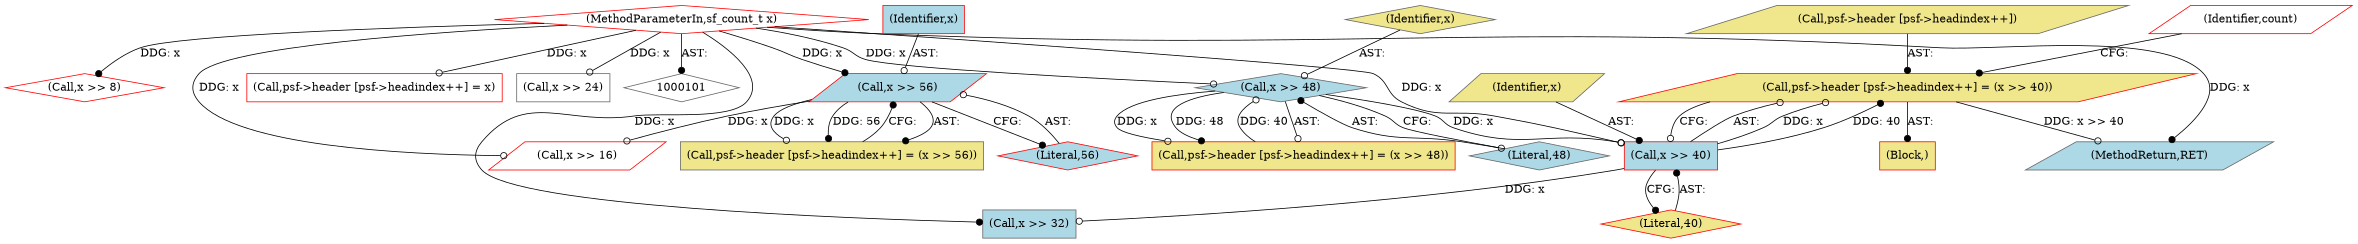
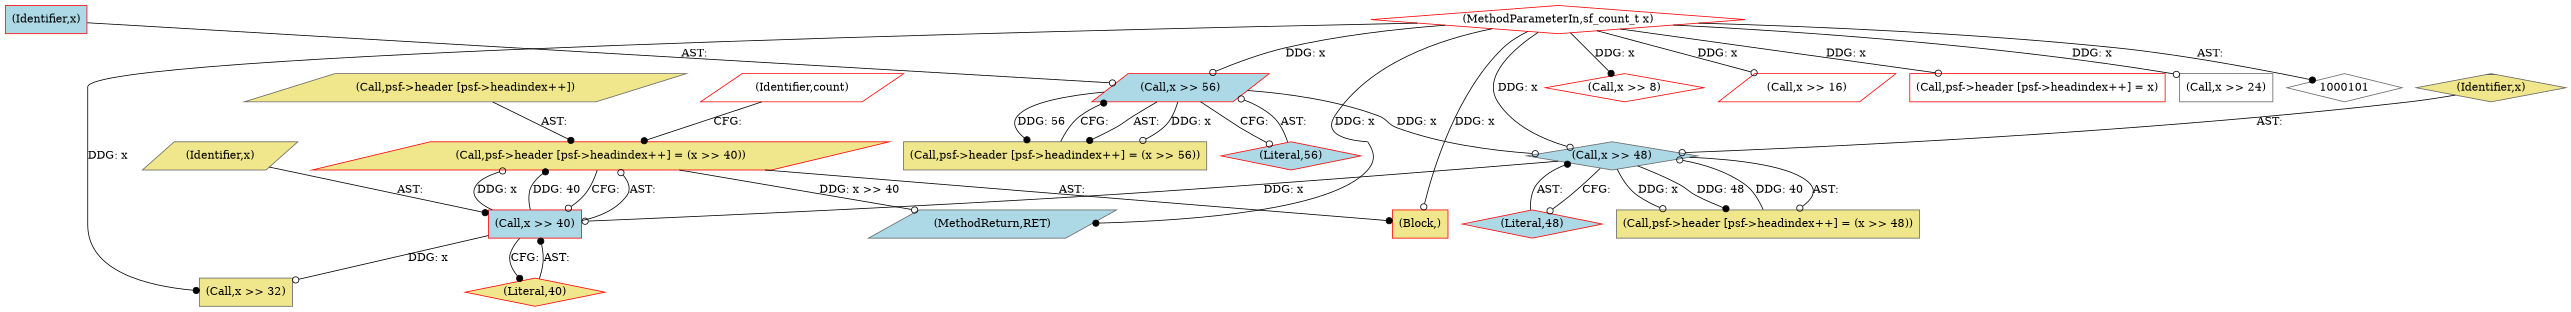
(780, 51) -> (1329, 39)
(1205, 58) -> (1460, 107)
(719, 118) -> (1389, 123)
(986, 123) -> (1233, 123)
(1304, 156) -> (1768, 224)
(1539, 156) -> (1532, 224)
(1029, 224) -> (246, 292)
